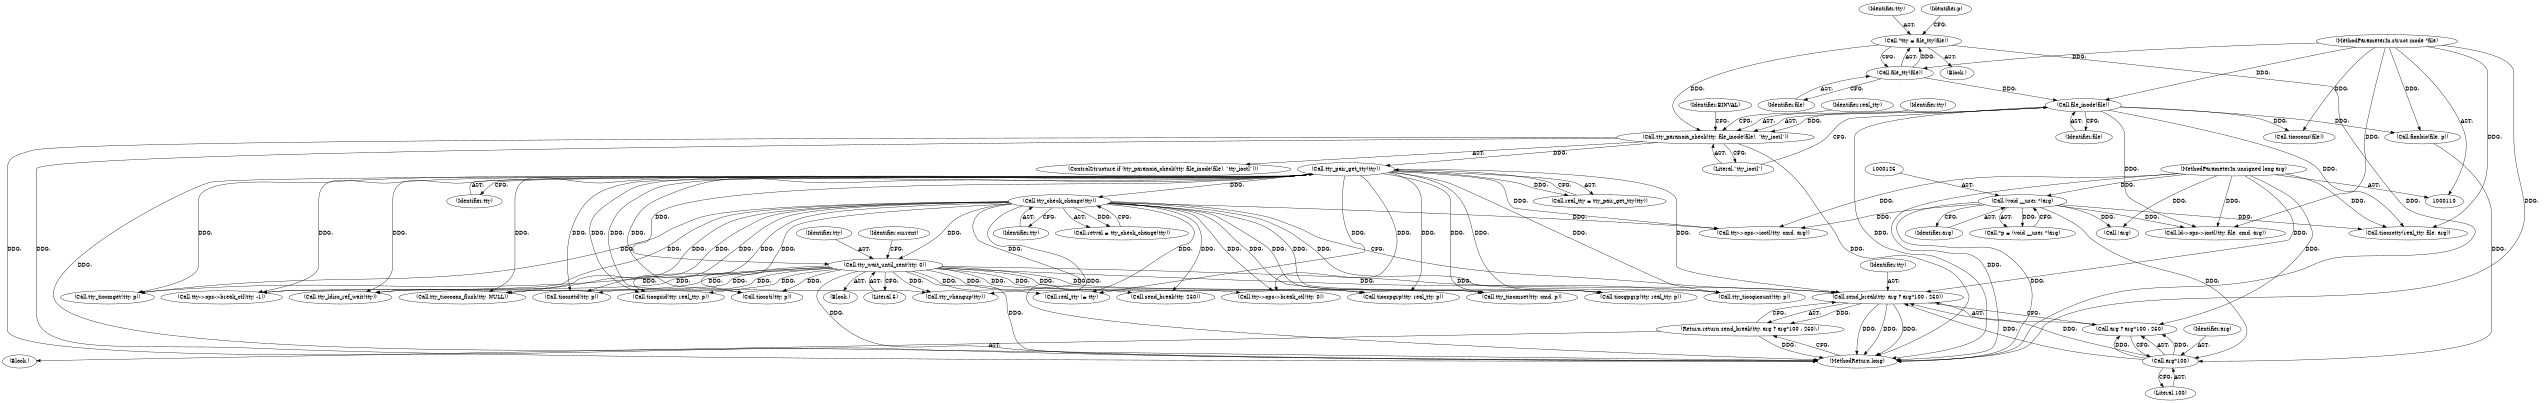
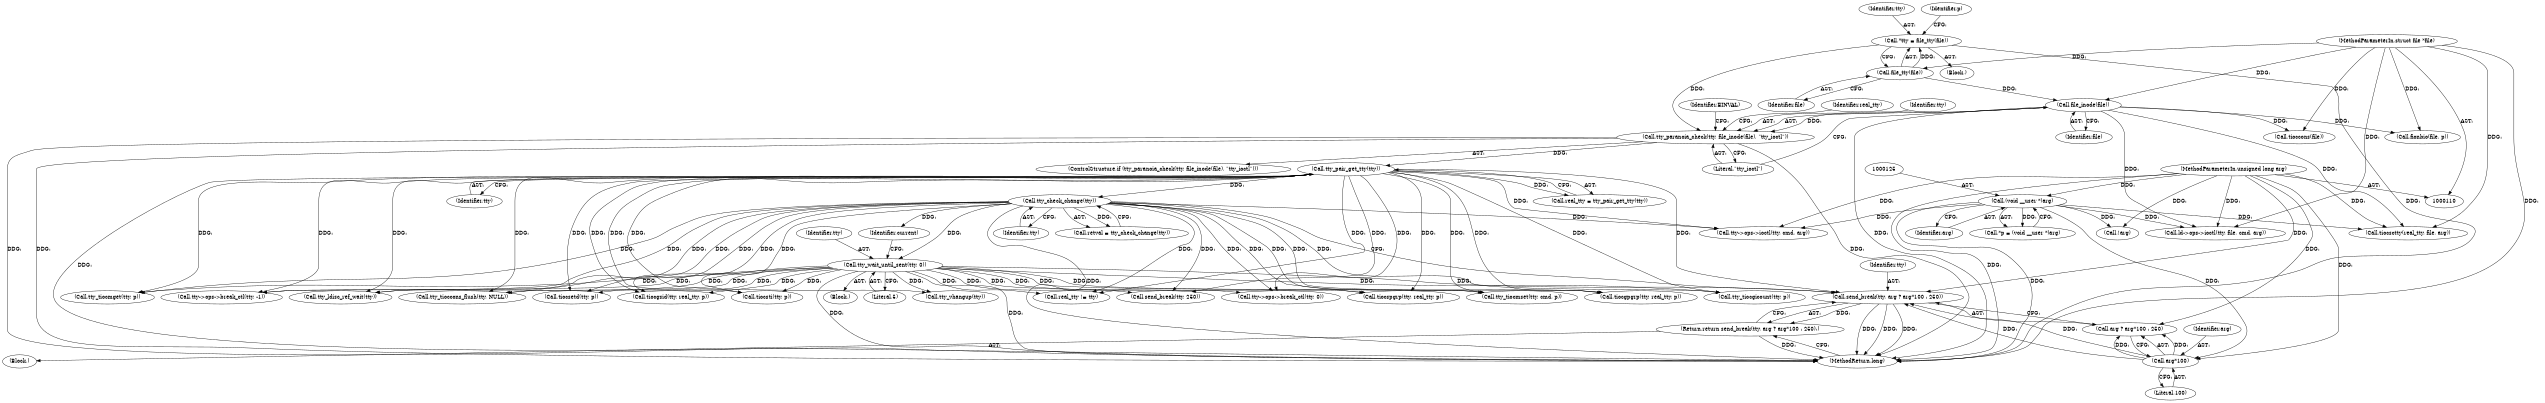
(2387, 41) -> (2387, 41)
(861, 188) -> (1367, 272)
(1042, 264) -> (943, 210)
(2455, 347) -> (2339, 304)
